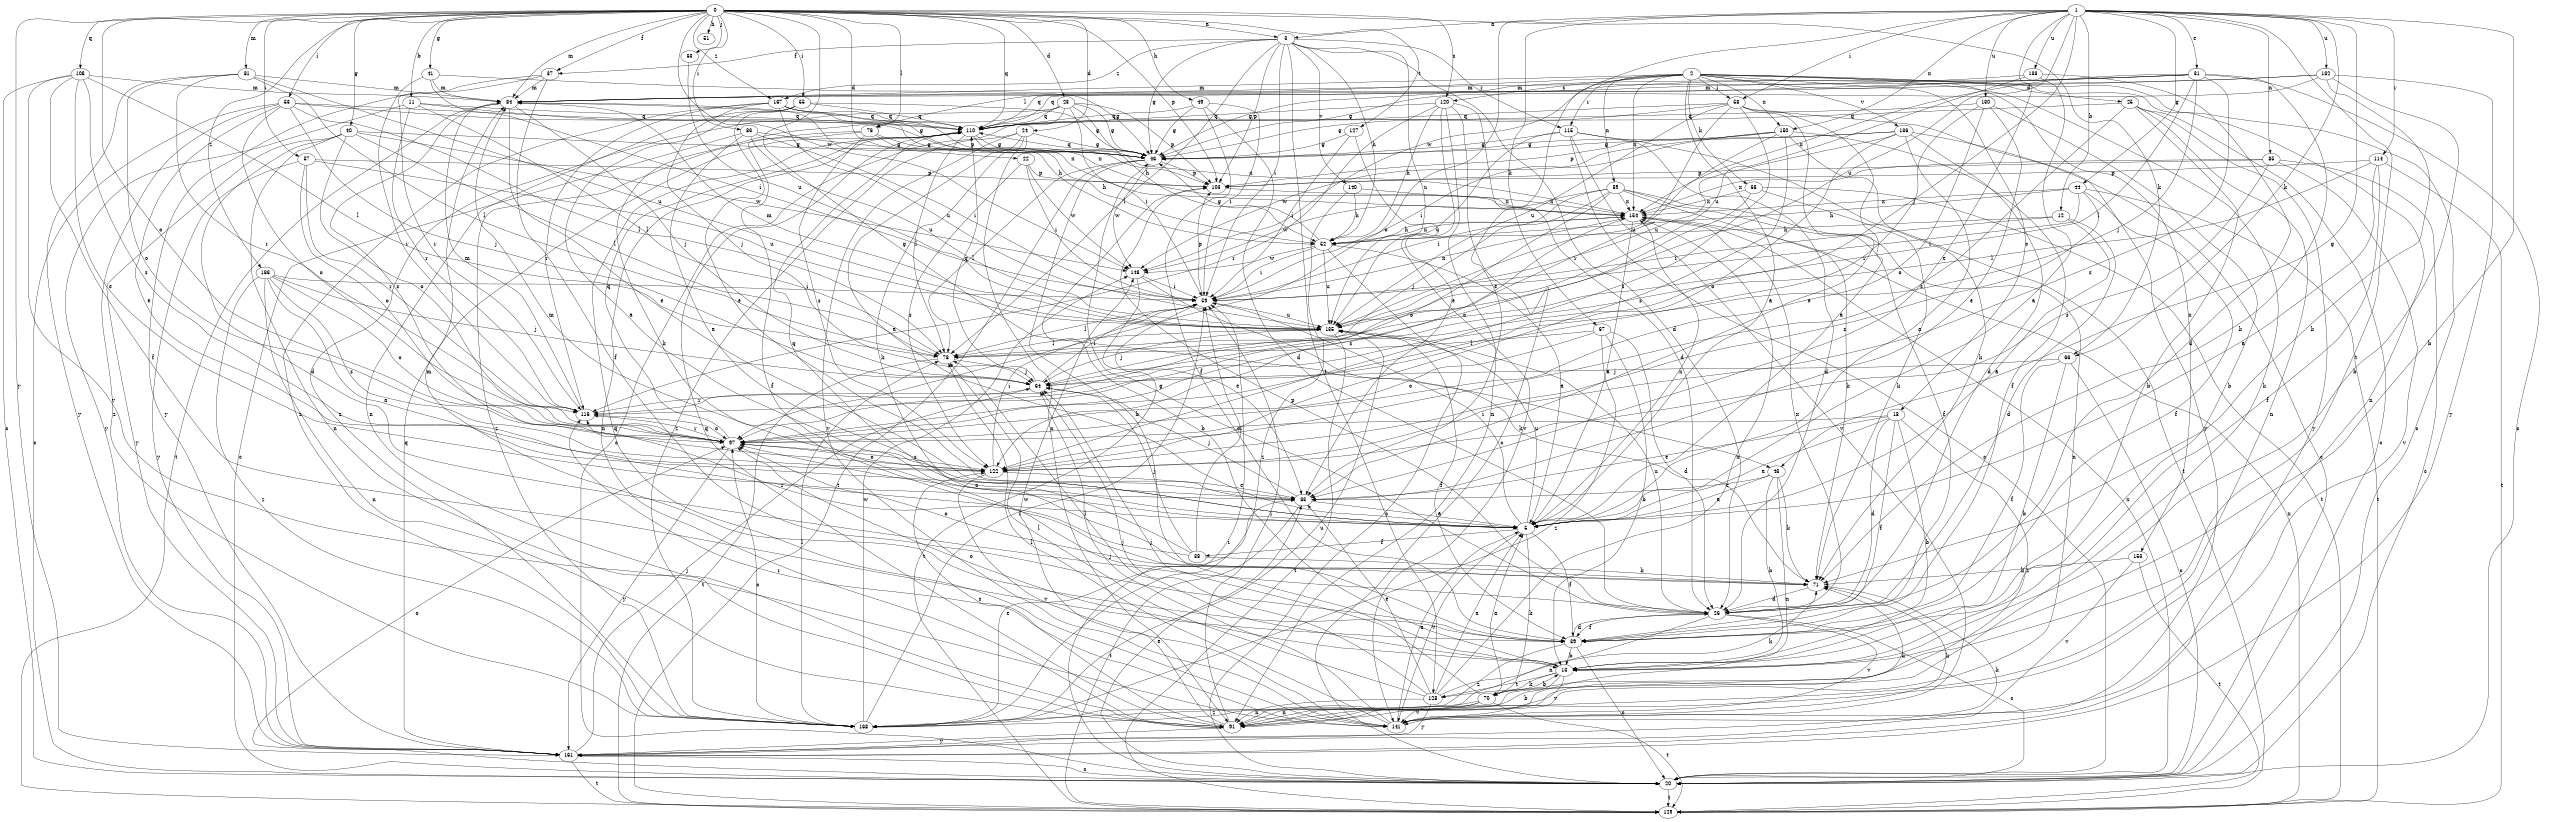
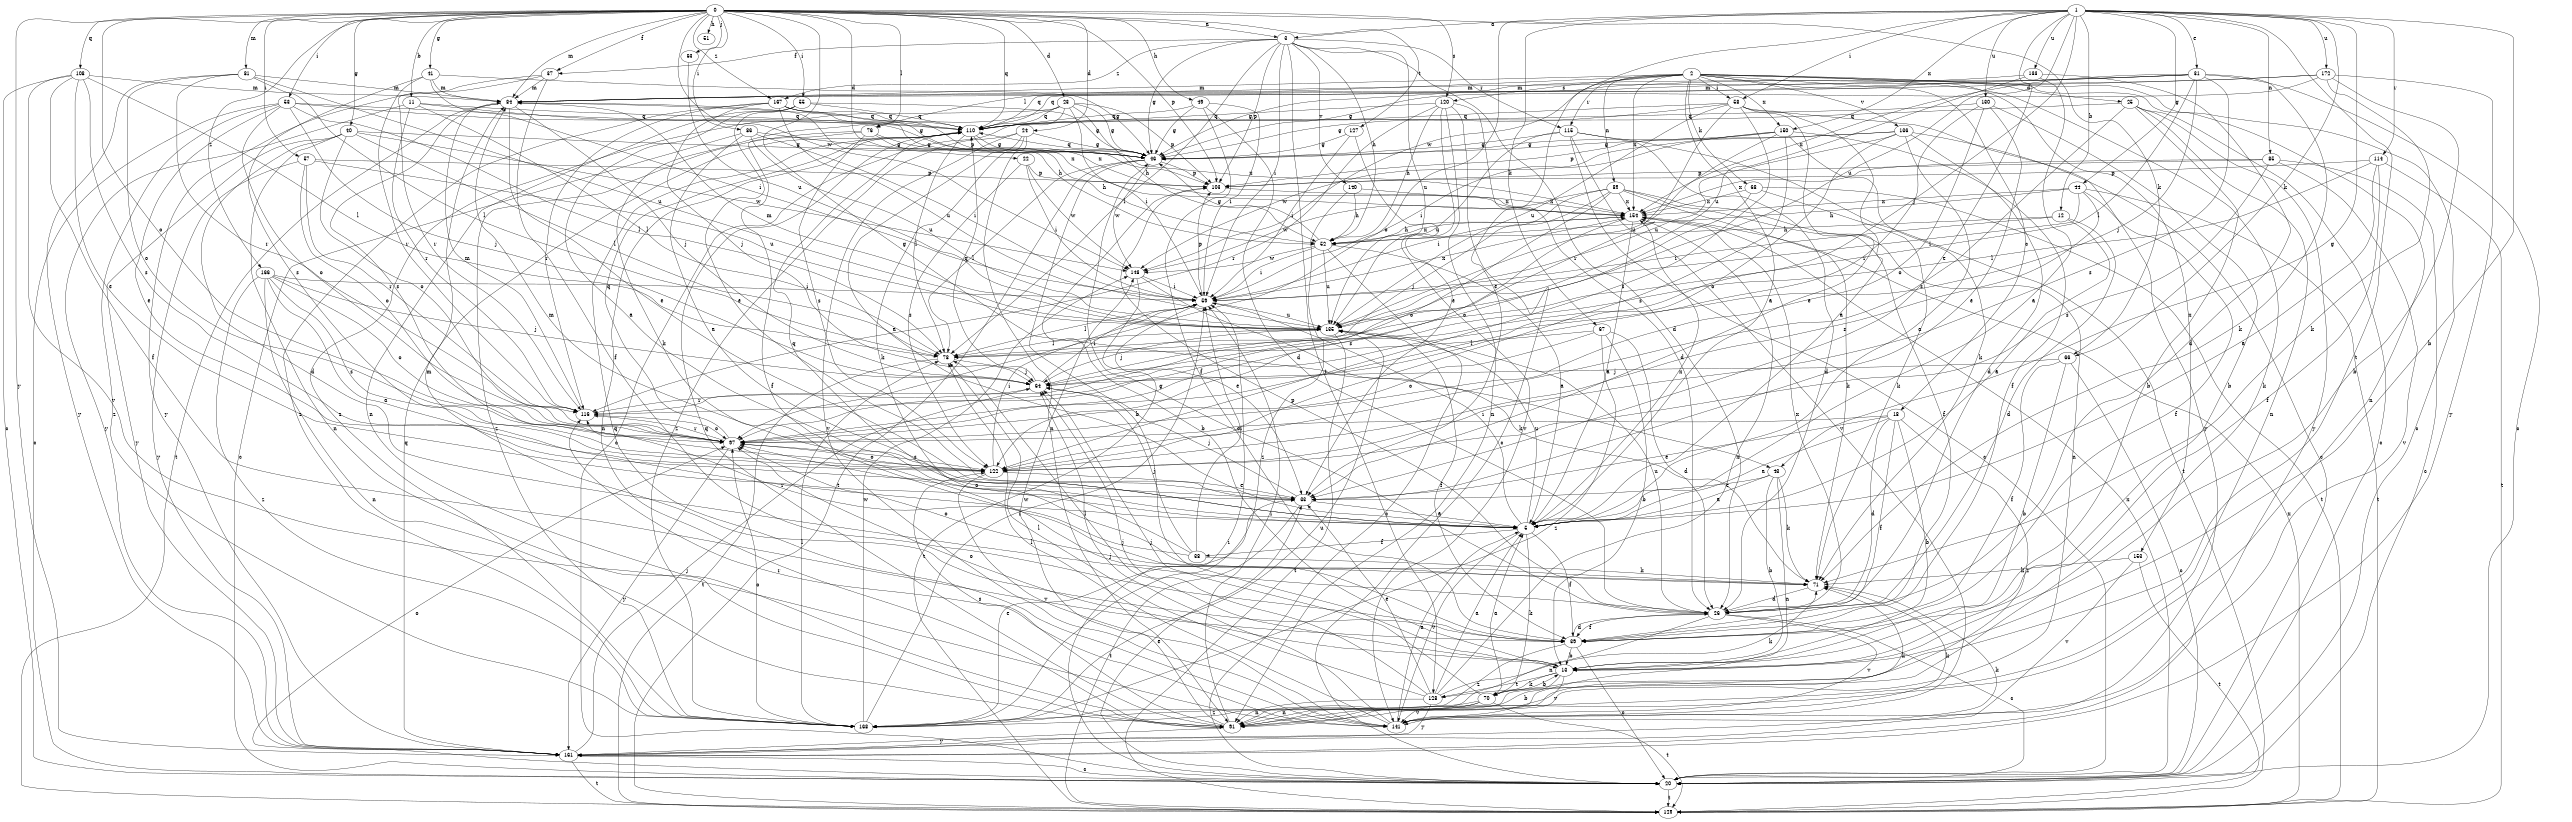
(2326, 74) -> (2326, 74)
none -> (479, 418)
